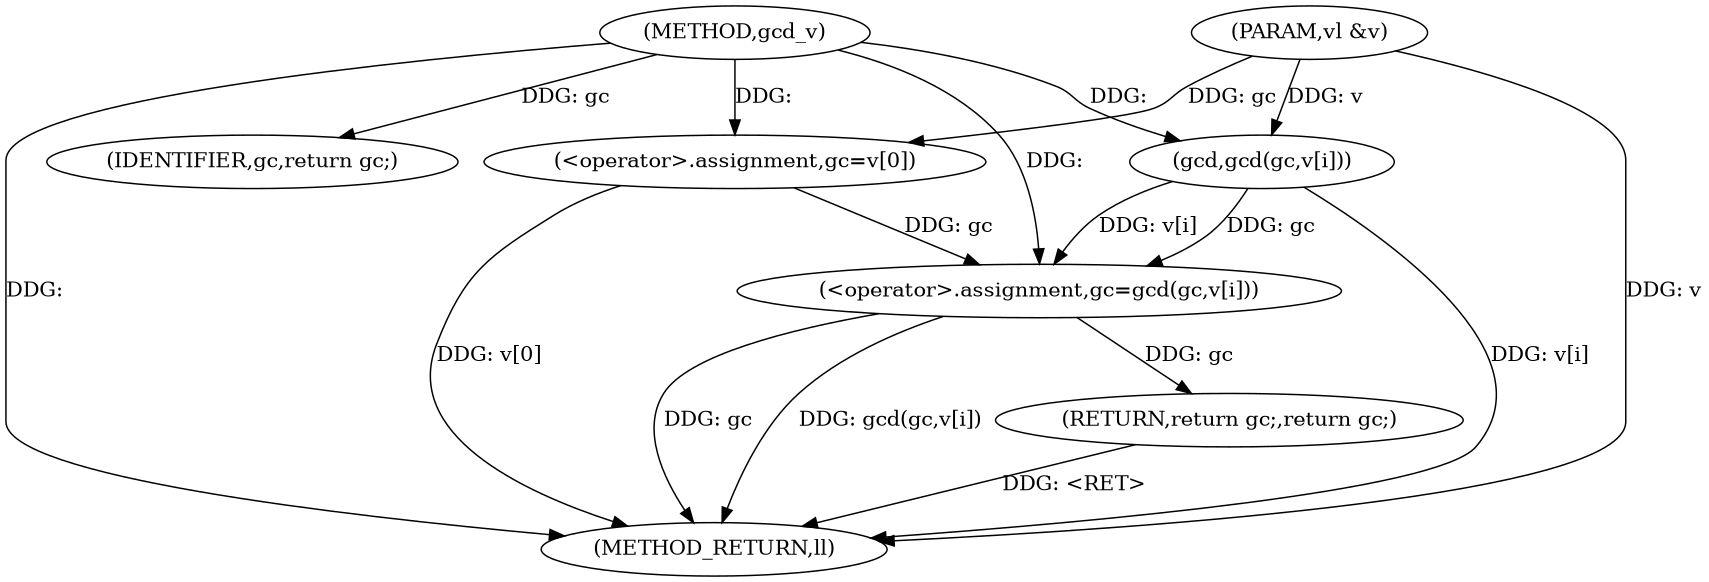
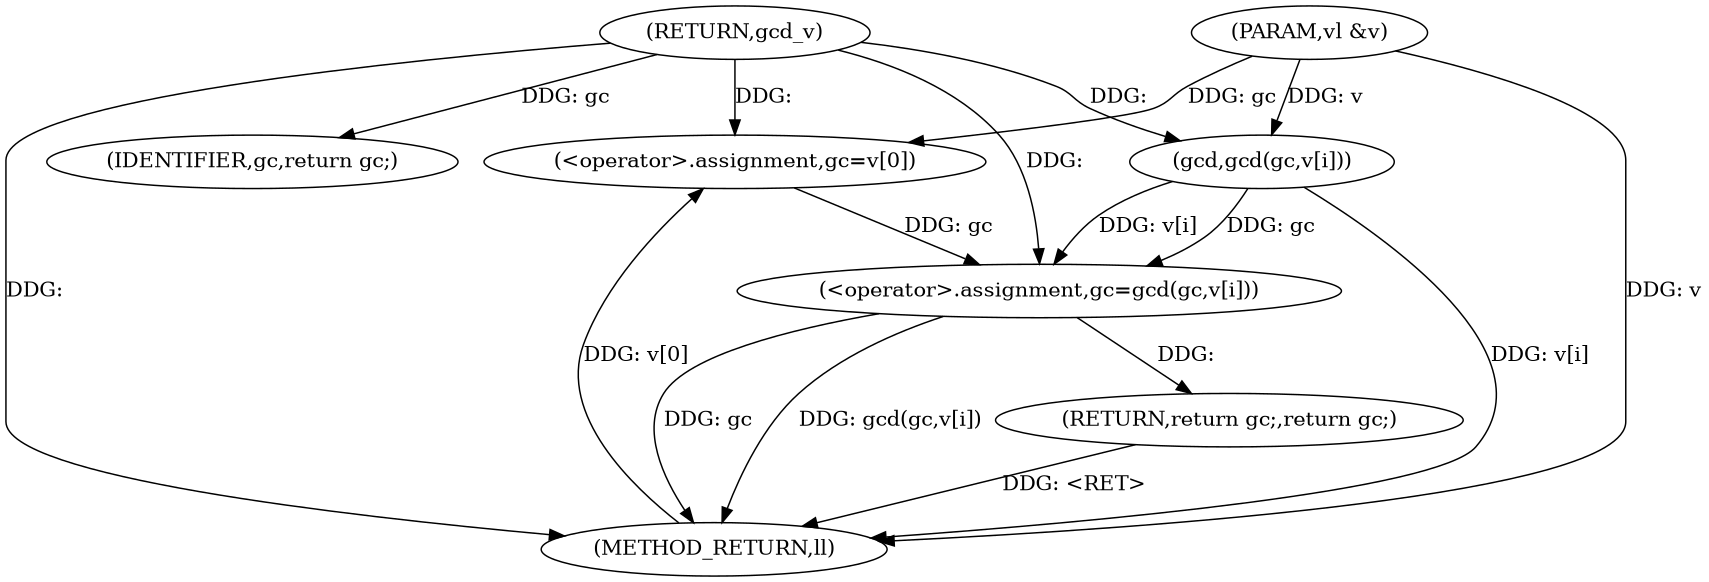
(735, 33) -> (735, 33)
(1189, 356) -> (1189, 356)
(434, 357) -> (580, 360)
